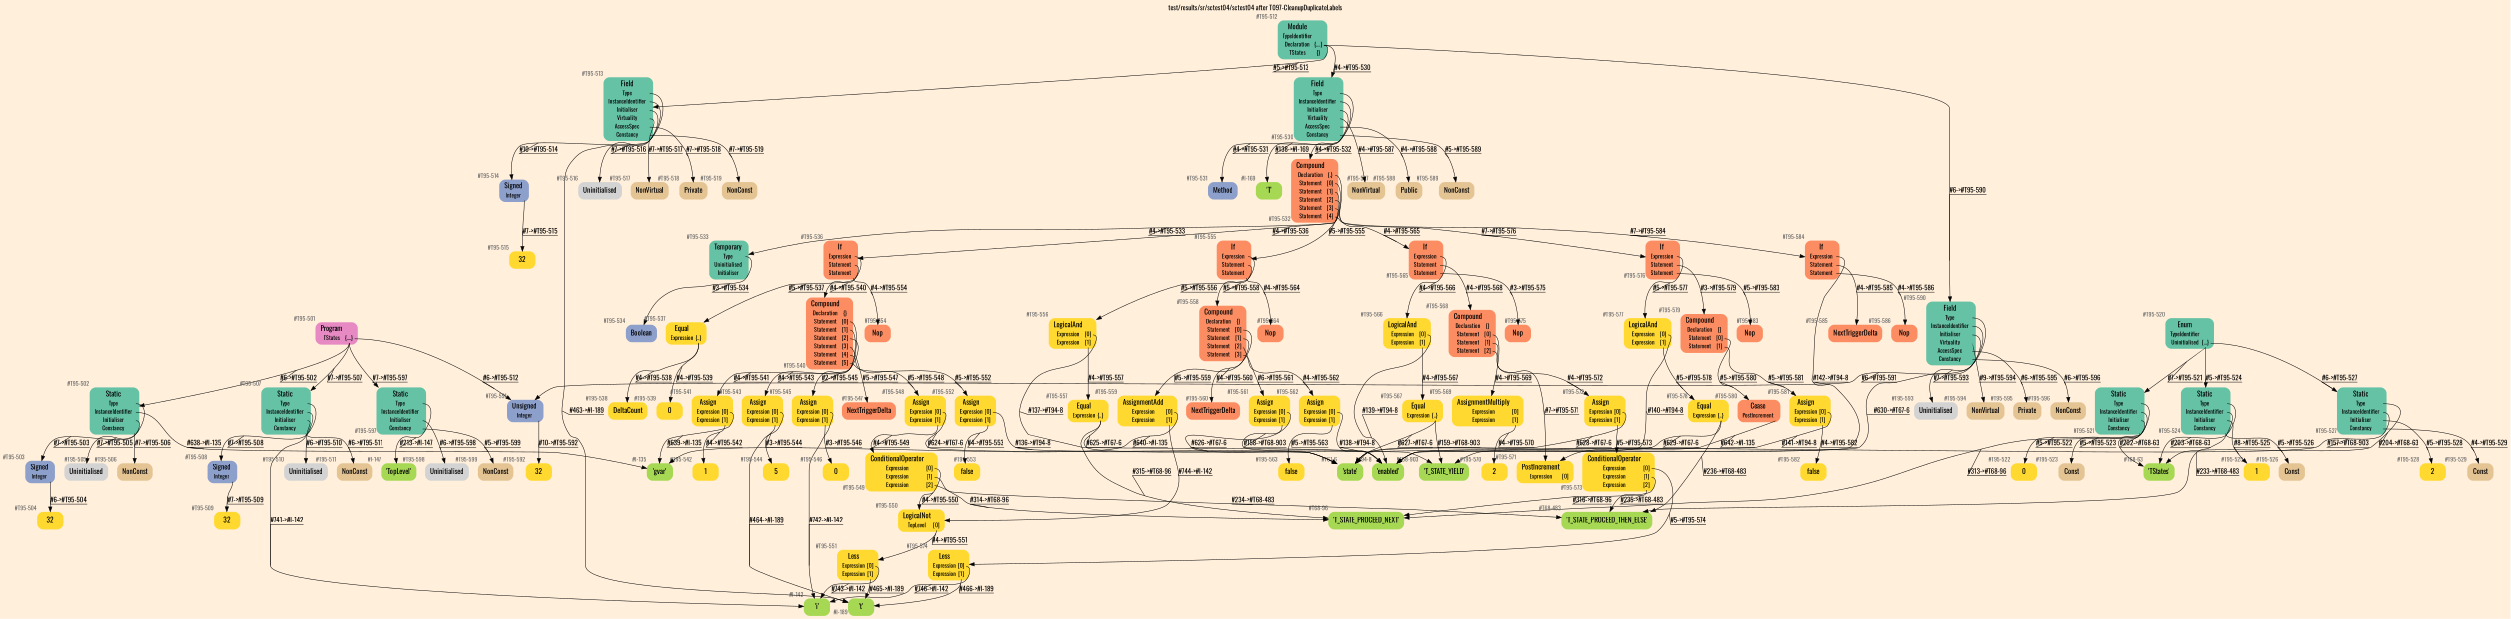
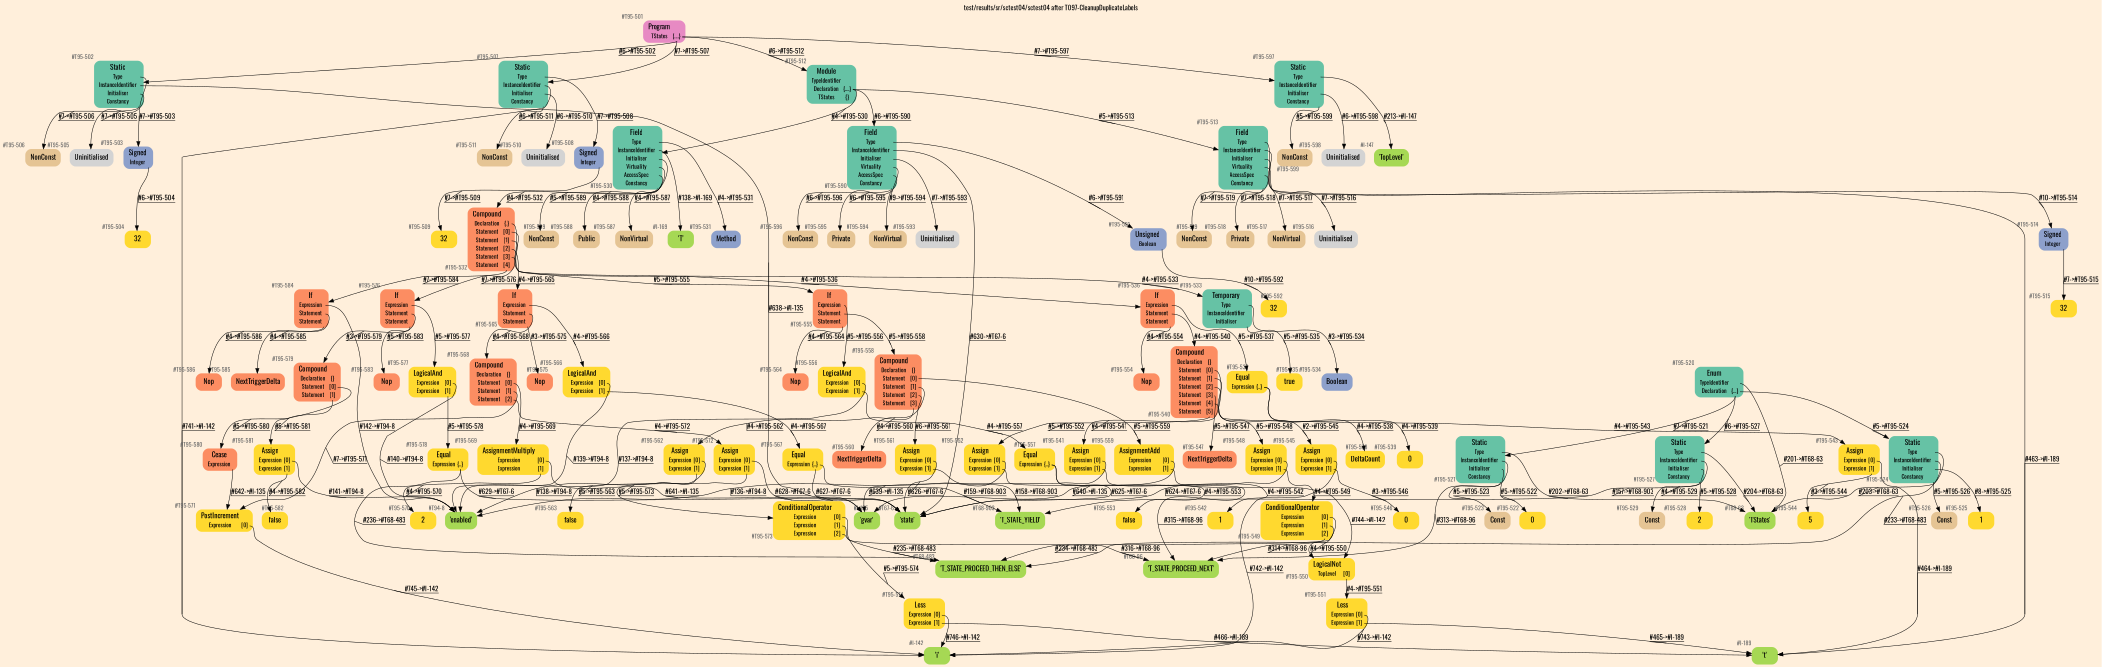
(728, 265) -> (1226, 314)
(2185, 343) -> (1715, 391)
(435, 357) -> (744, 47)
none -> (1289, 382)
(525, 416) -> (1148, 244)
(1758, 416) -> (219, 464)
none -> (1773, 444)
none -> (661, 493)
none -> (574, 622)
